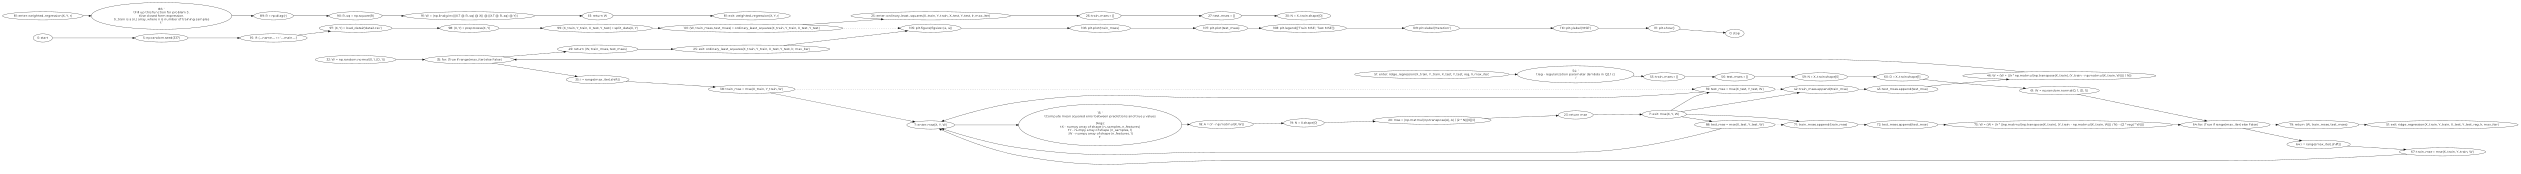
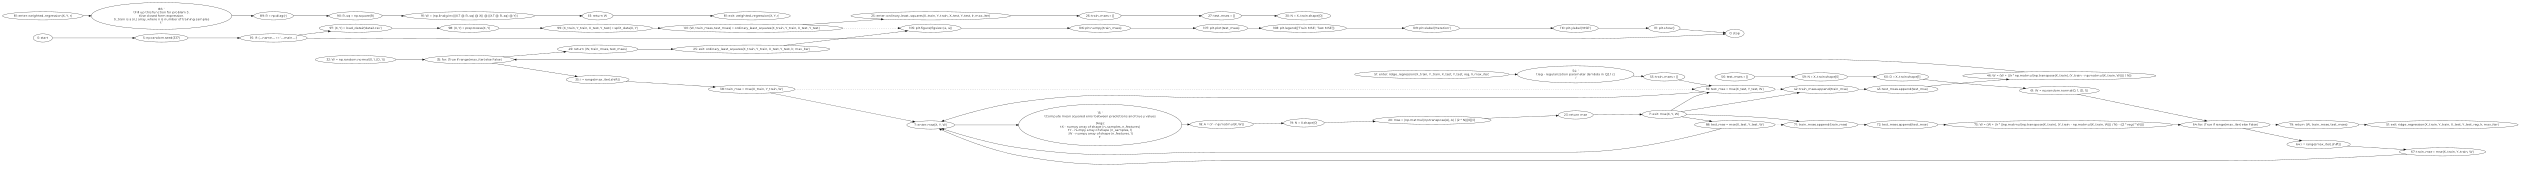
(1100, 28) -> (1100, 28)
none -> (1015, 39)
(1699, 77) -> (1694, 83)
